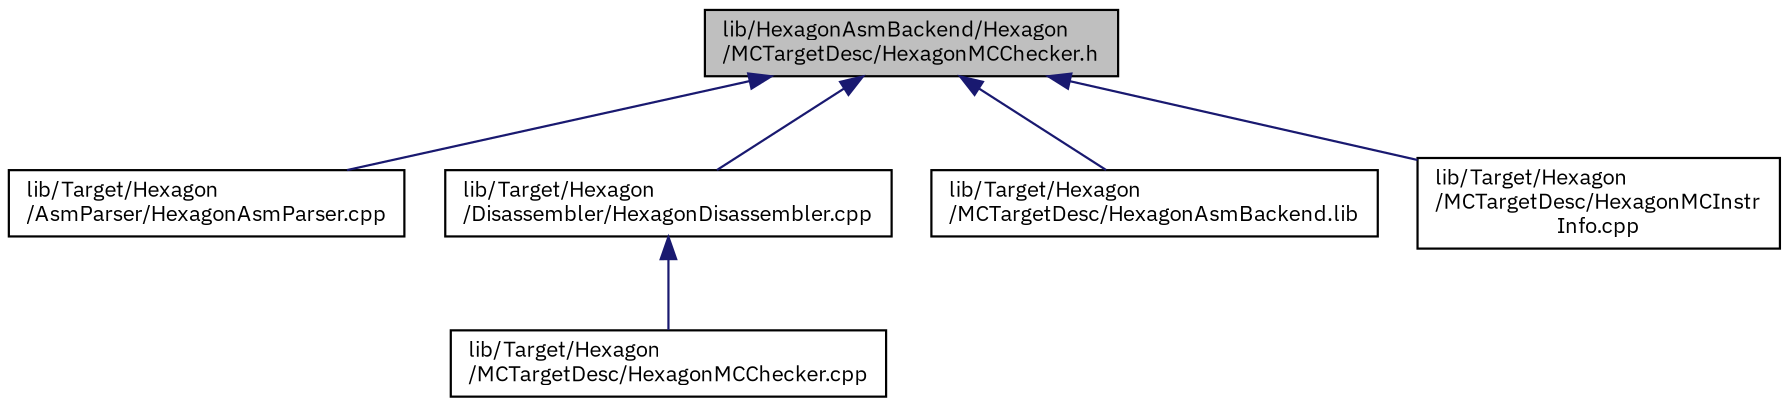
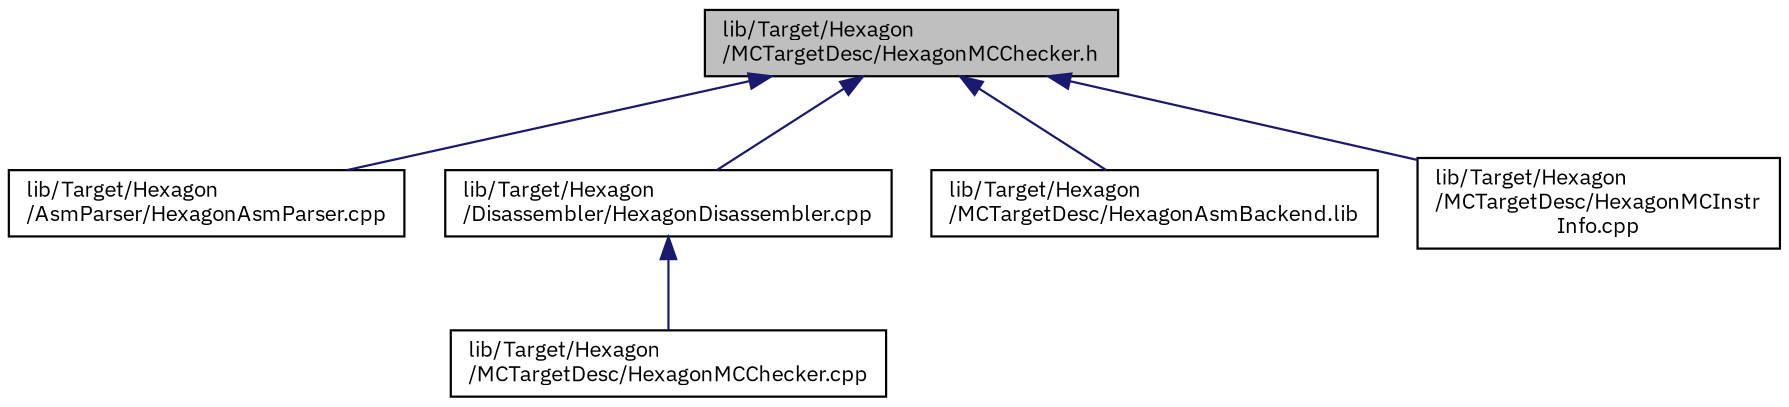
(912, 43) -> (912, 43)
